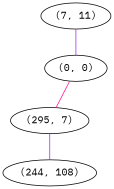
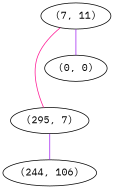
(63, 94) -> (36, 64)
(50, 173) -> (50, 173)
